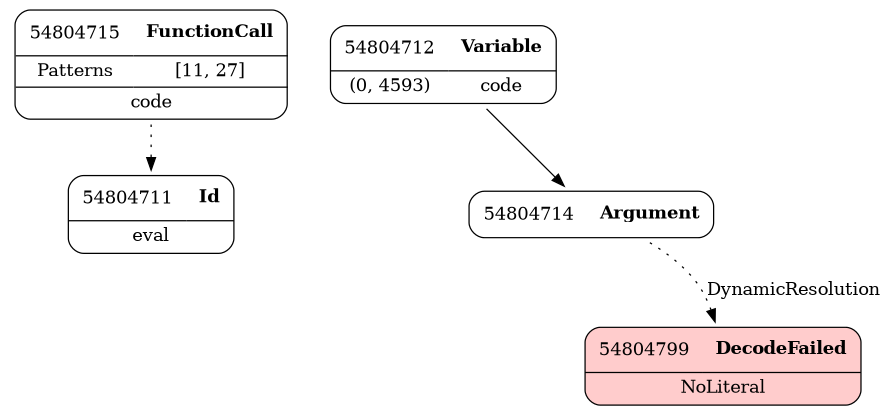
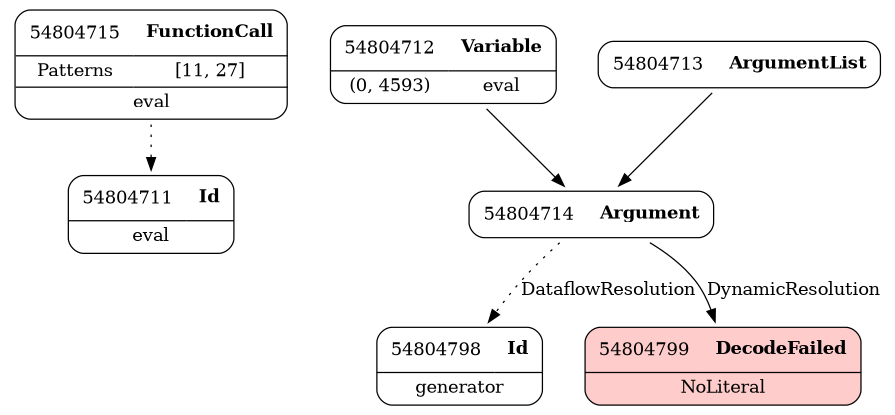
none -> (739, 65)
(502, 86) -> (502, 86)
(152, 102) -> (152, 102)
(687, 271) -> (687, 271)
none -> (460, 366)
